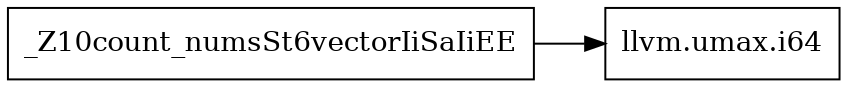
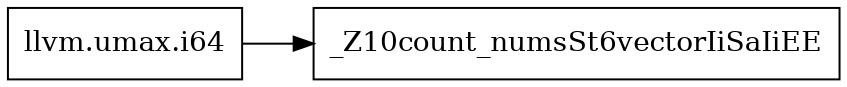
(559, 44) -> (268, 44)
